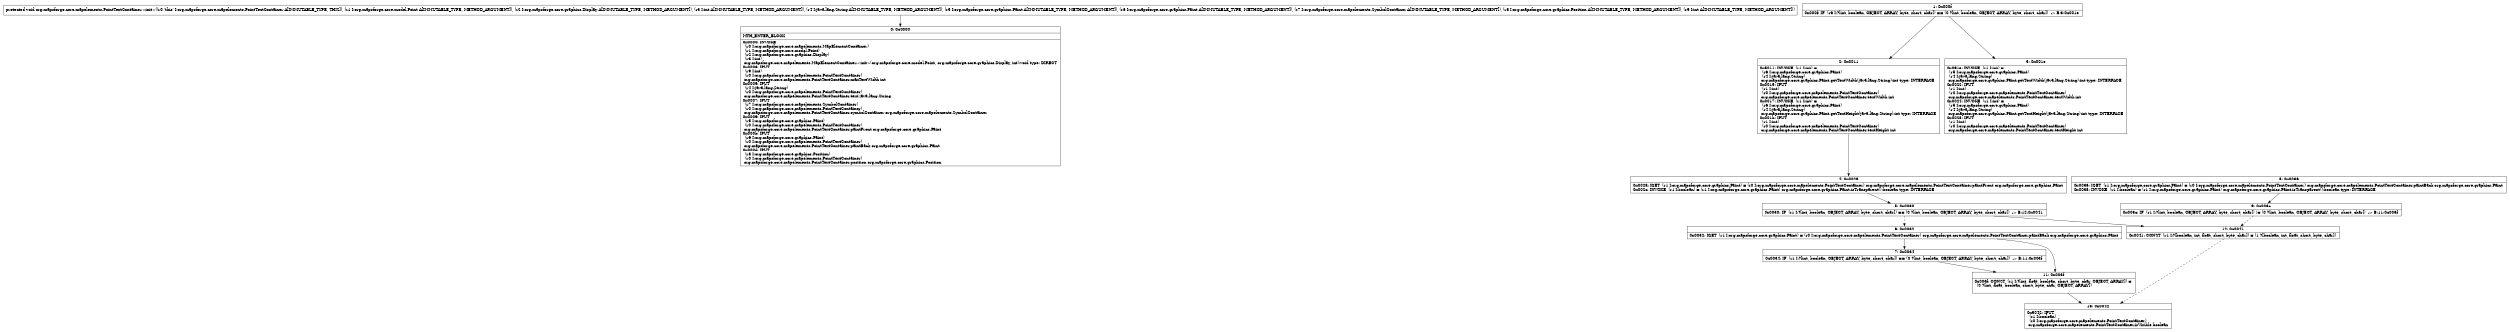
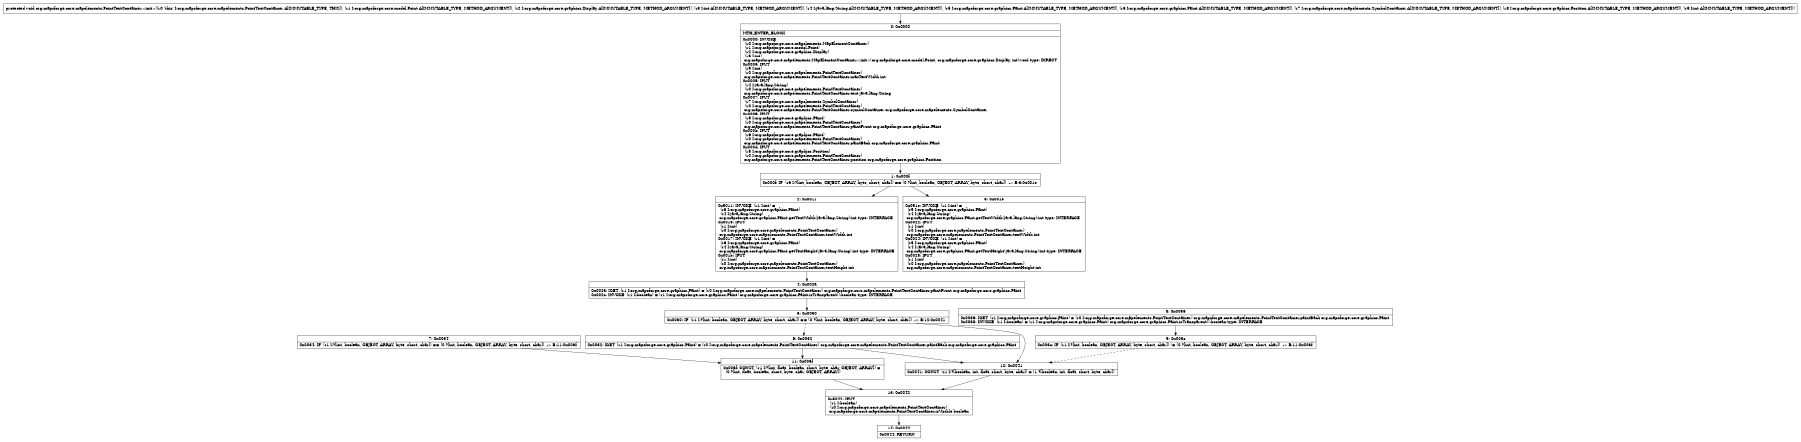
none -> (900, 167)
(1904, 243) -> (906, 355)
(2174, 271) -> (967, 382)
none -> (899, 432)
